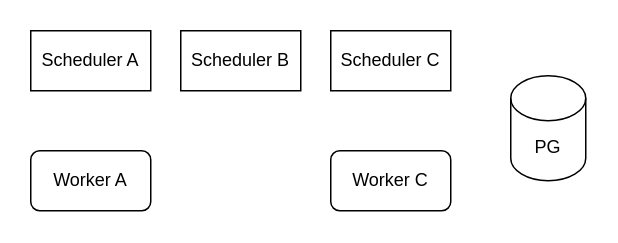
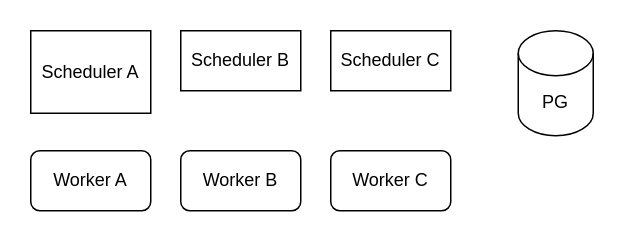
(91, 61) -> (91, 72)
(548, 128) -> (556, 83)
none -> (241, 181)
